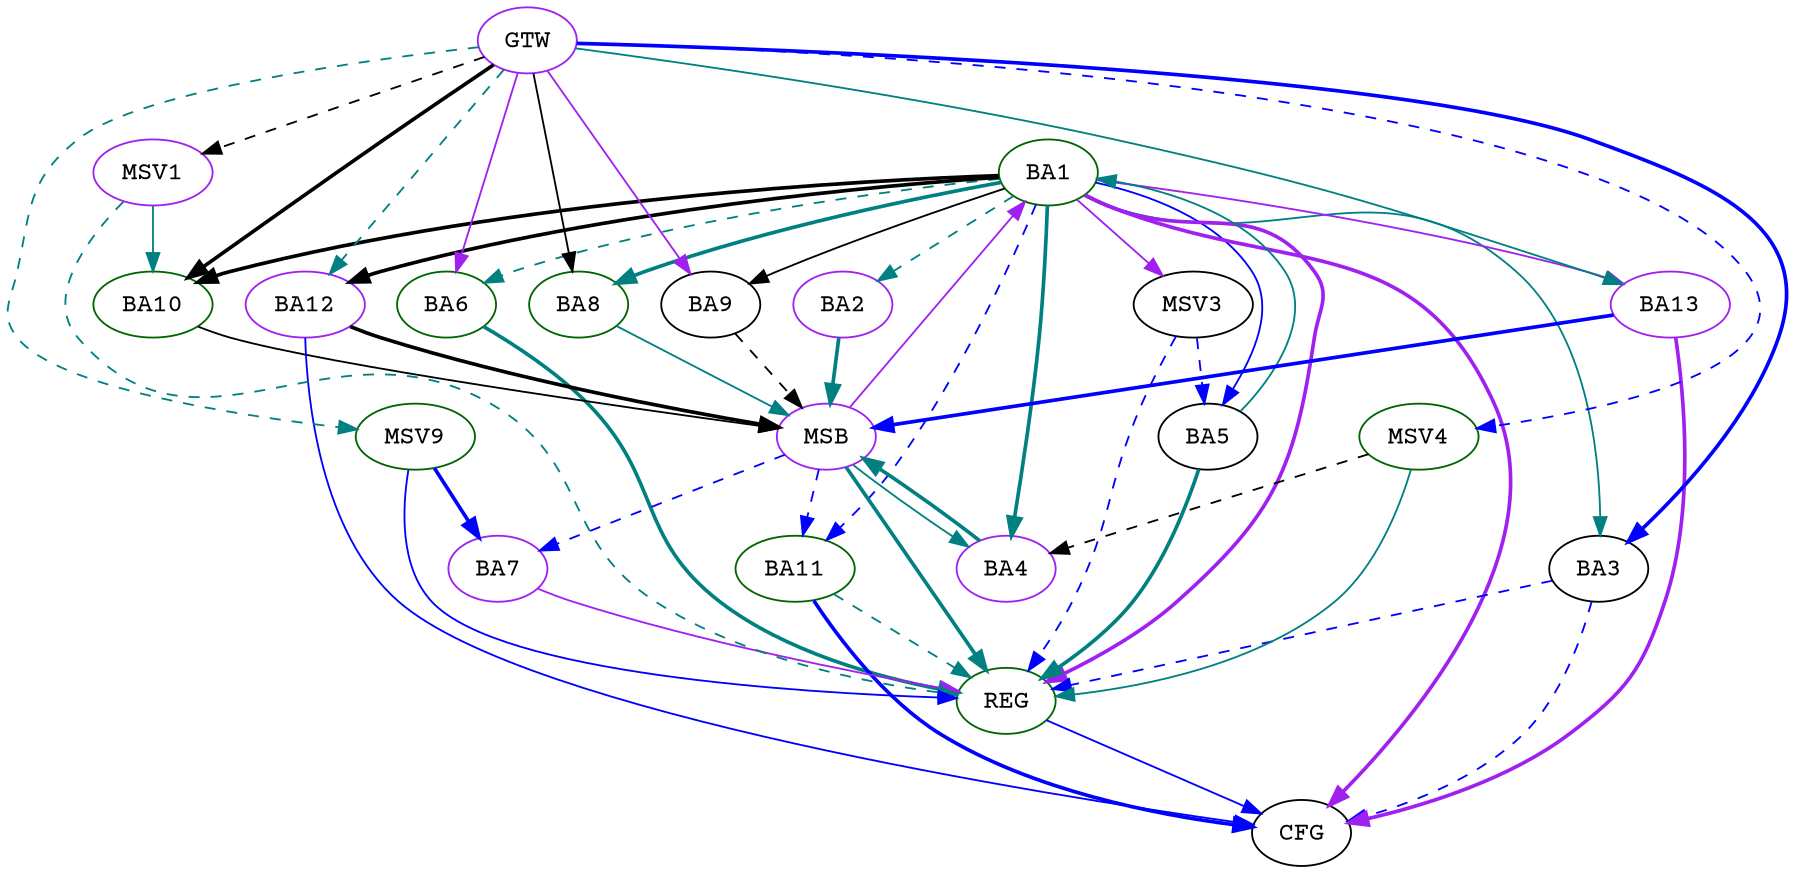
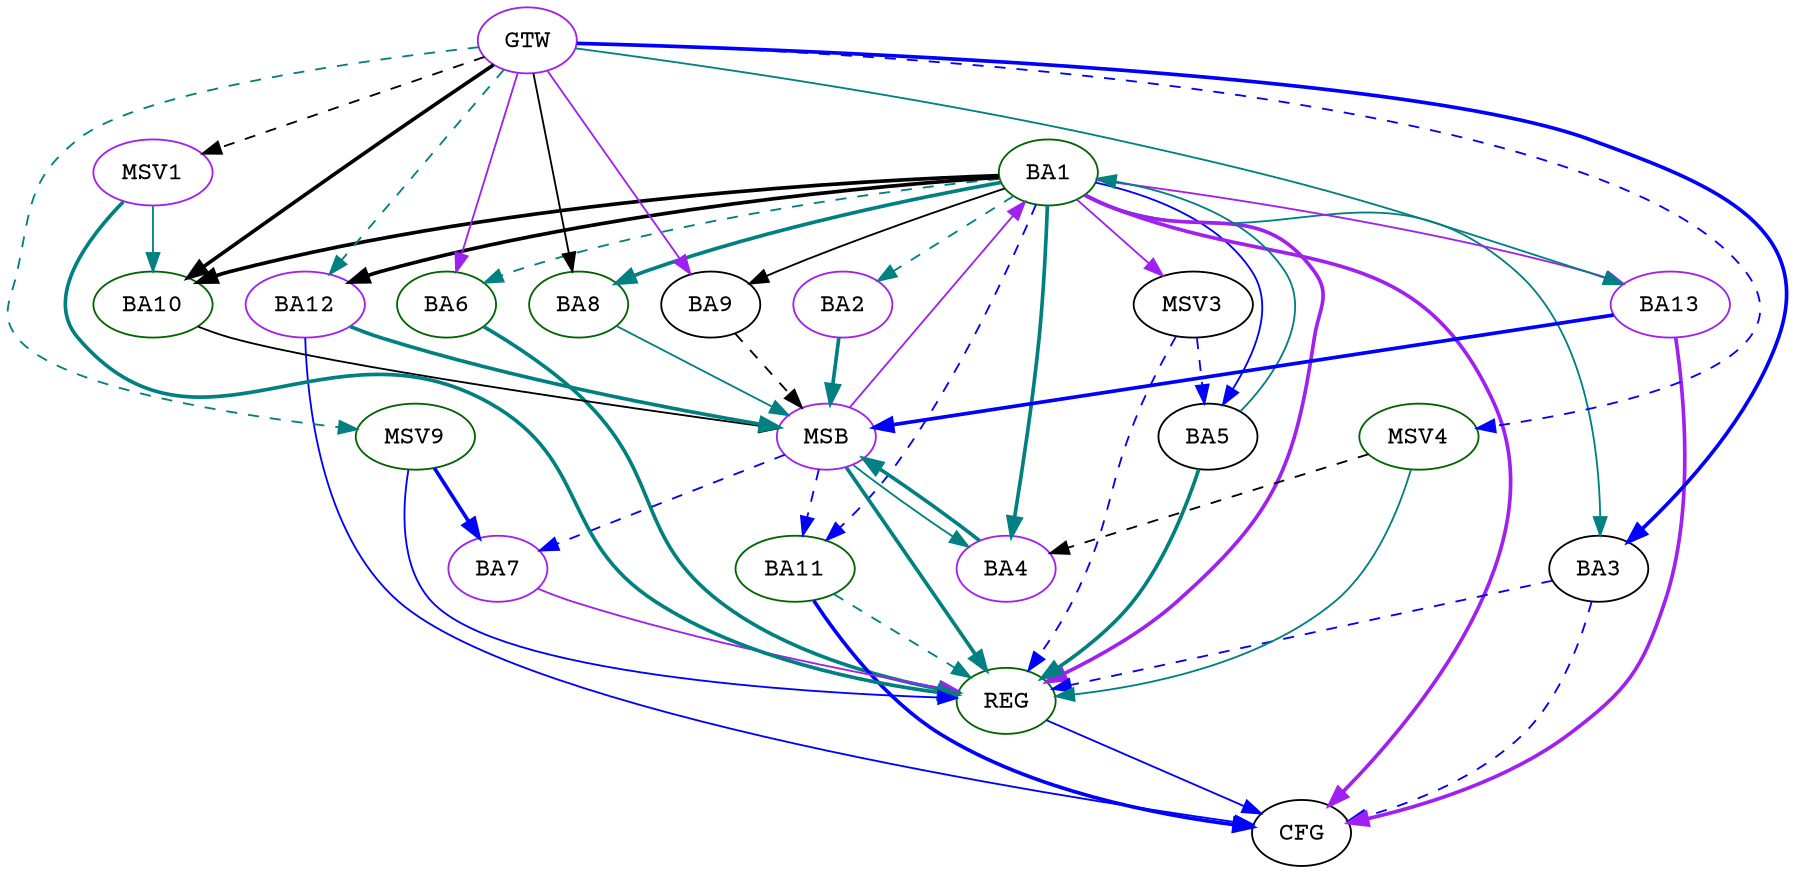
(543, 381) -> (543, 381)
(476, 398) -> (476, 398)
